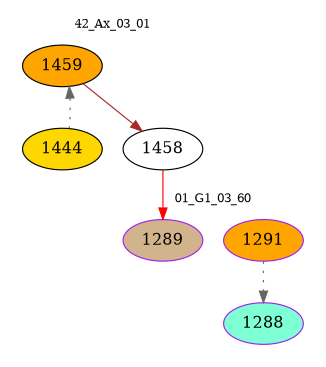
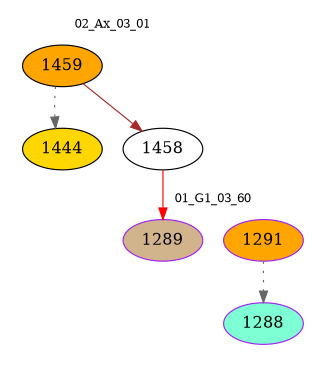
(113, 25) -> (113, 25)
(70, 113) -> (55, 102)
